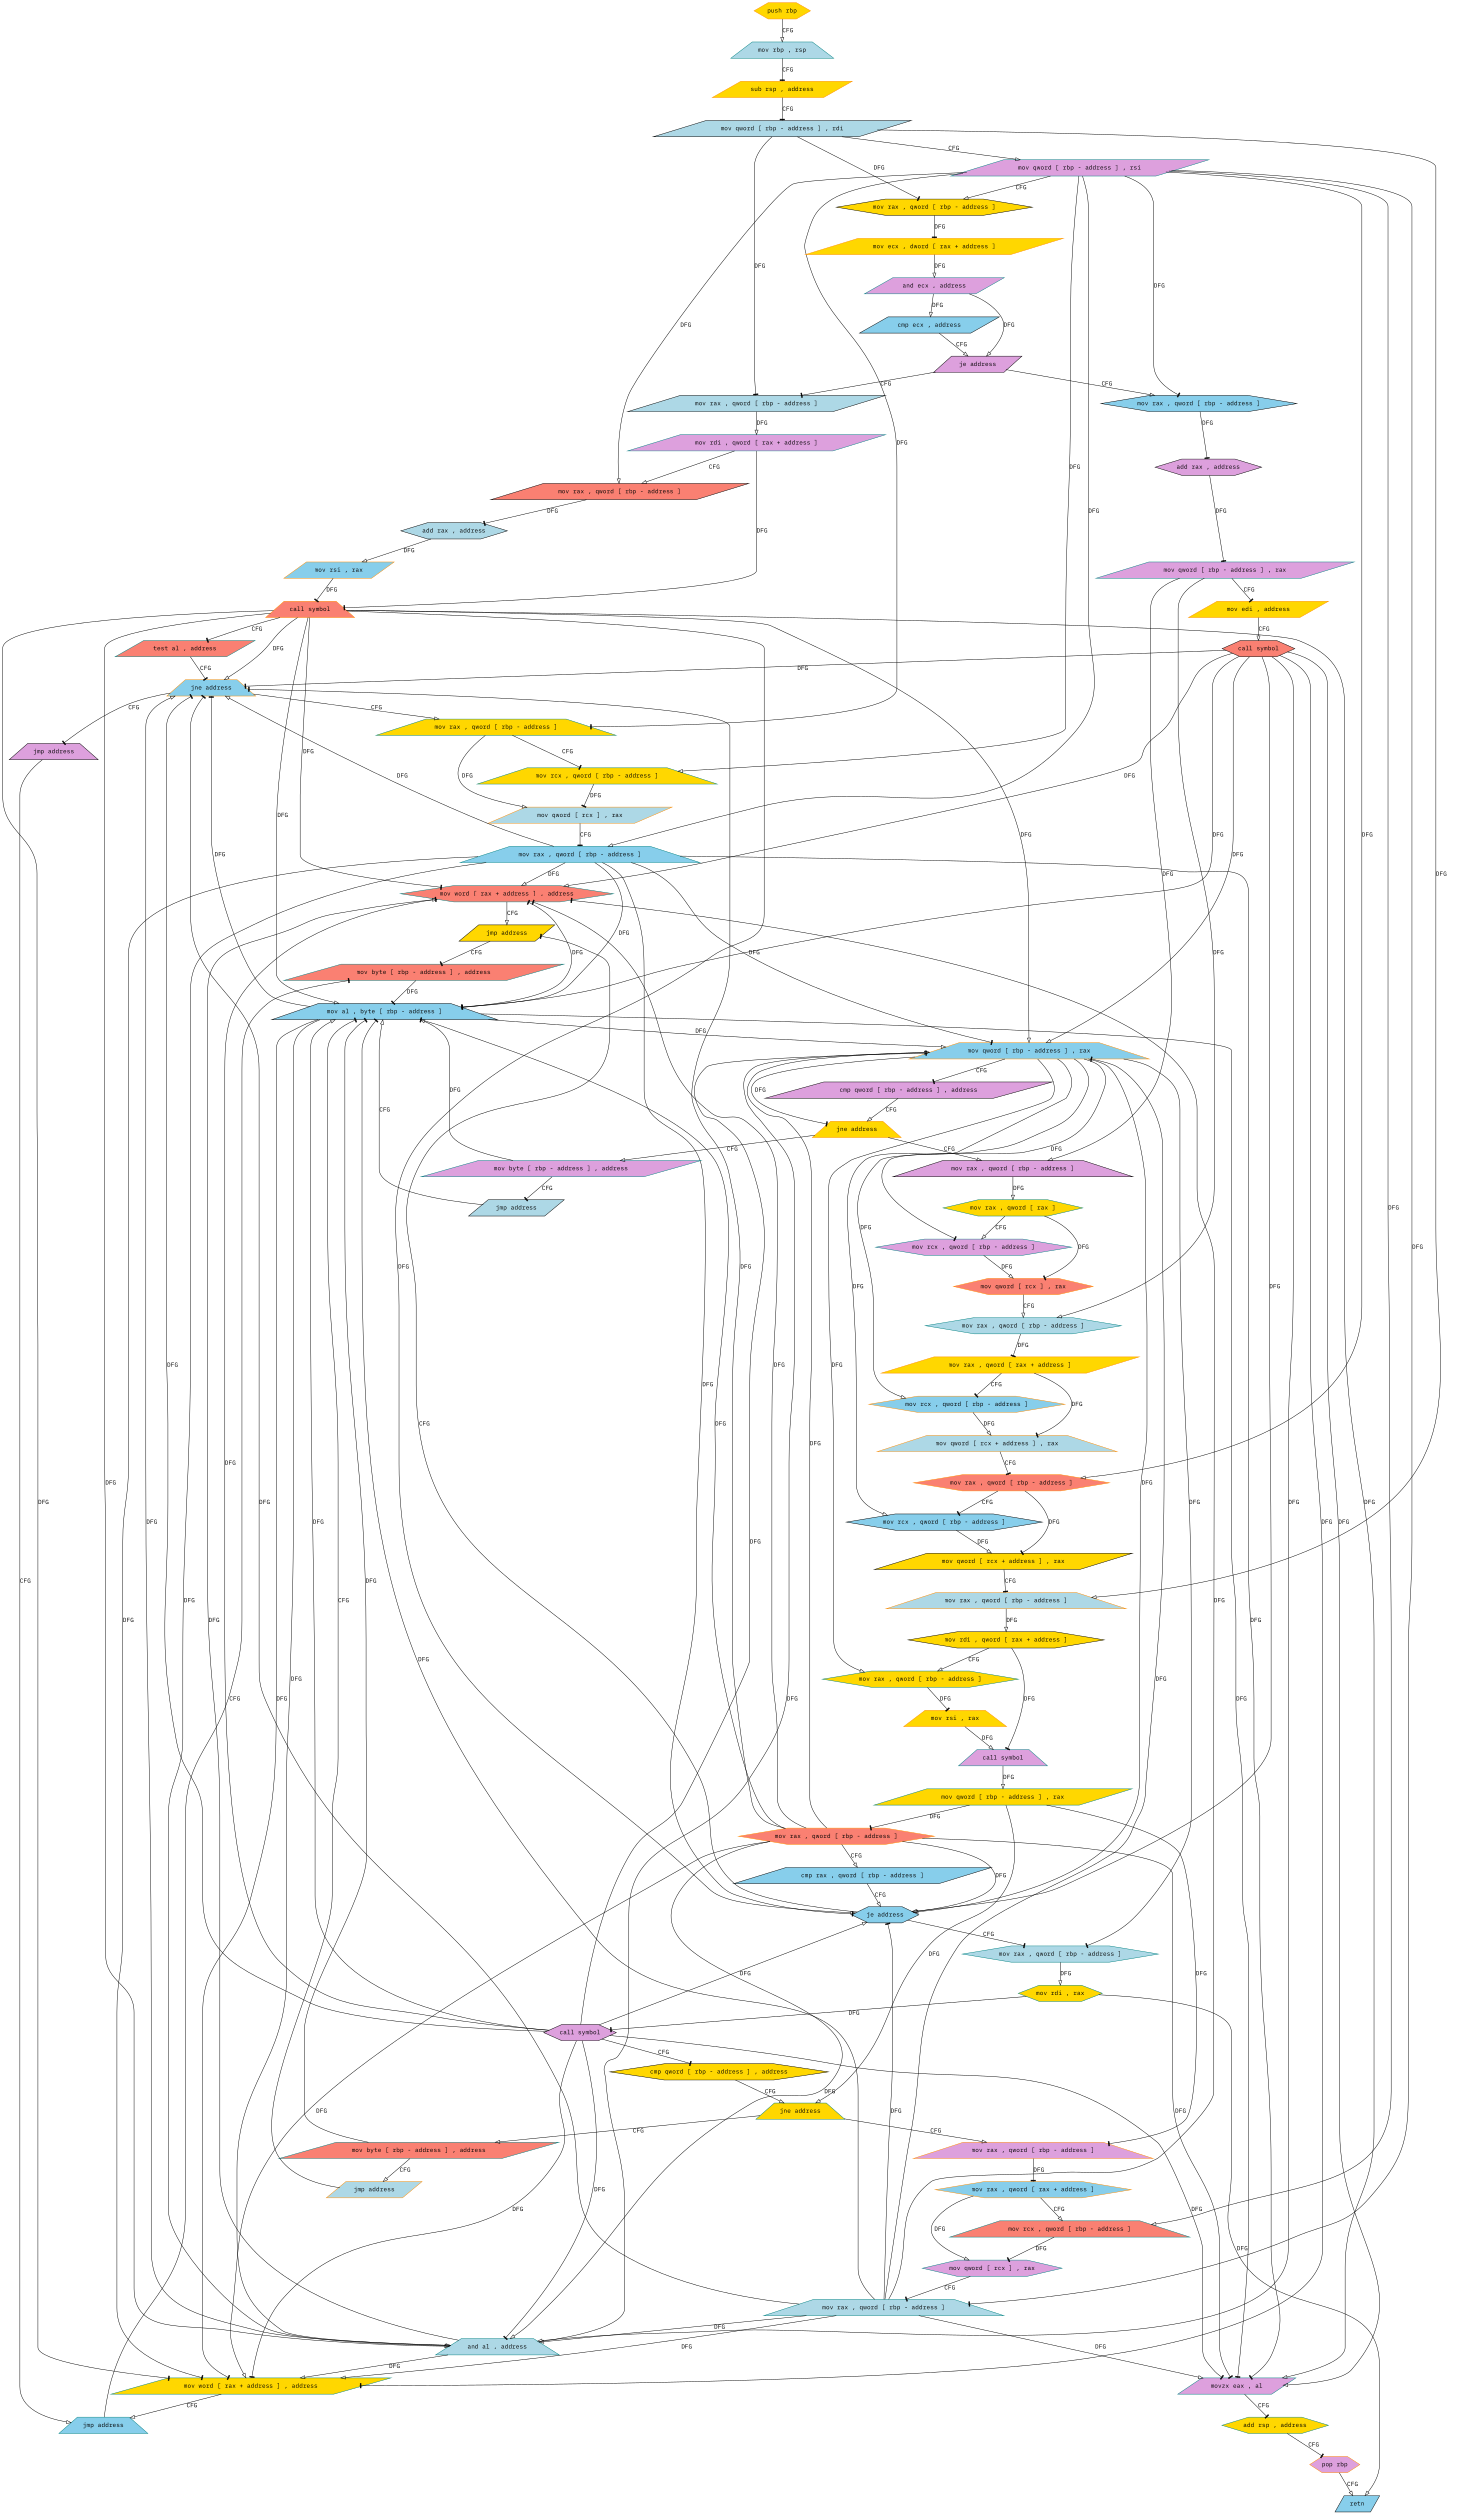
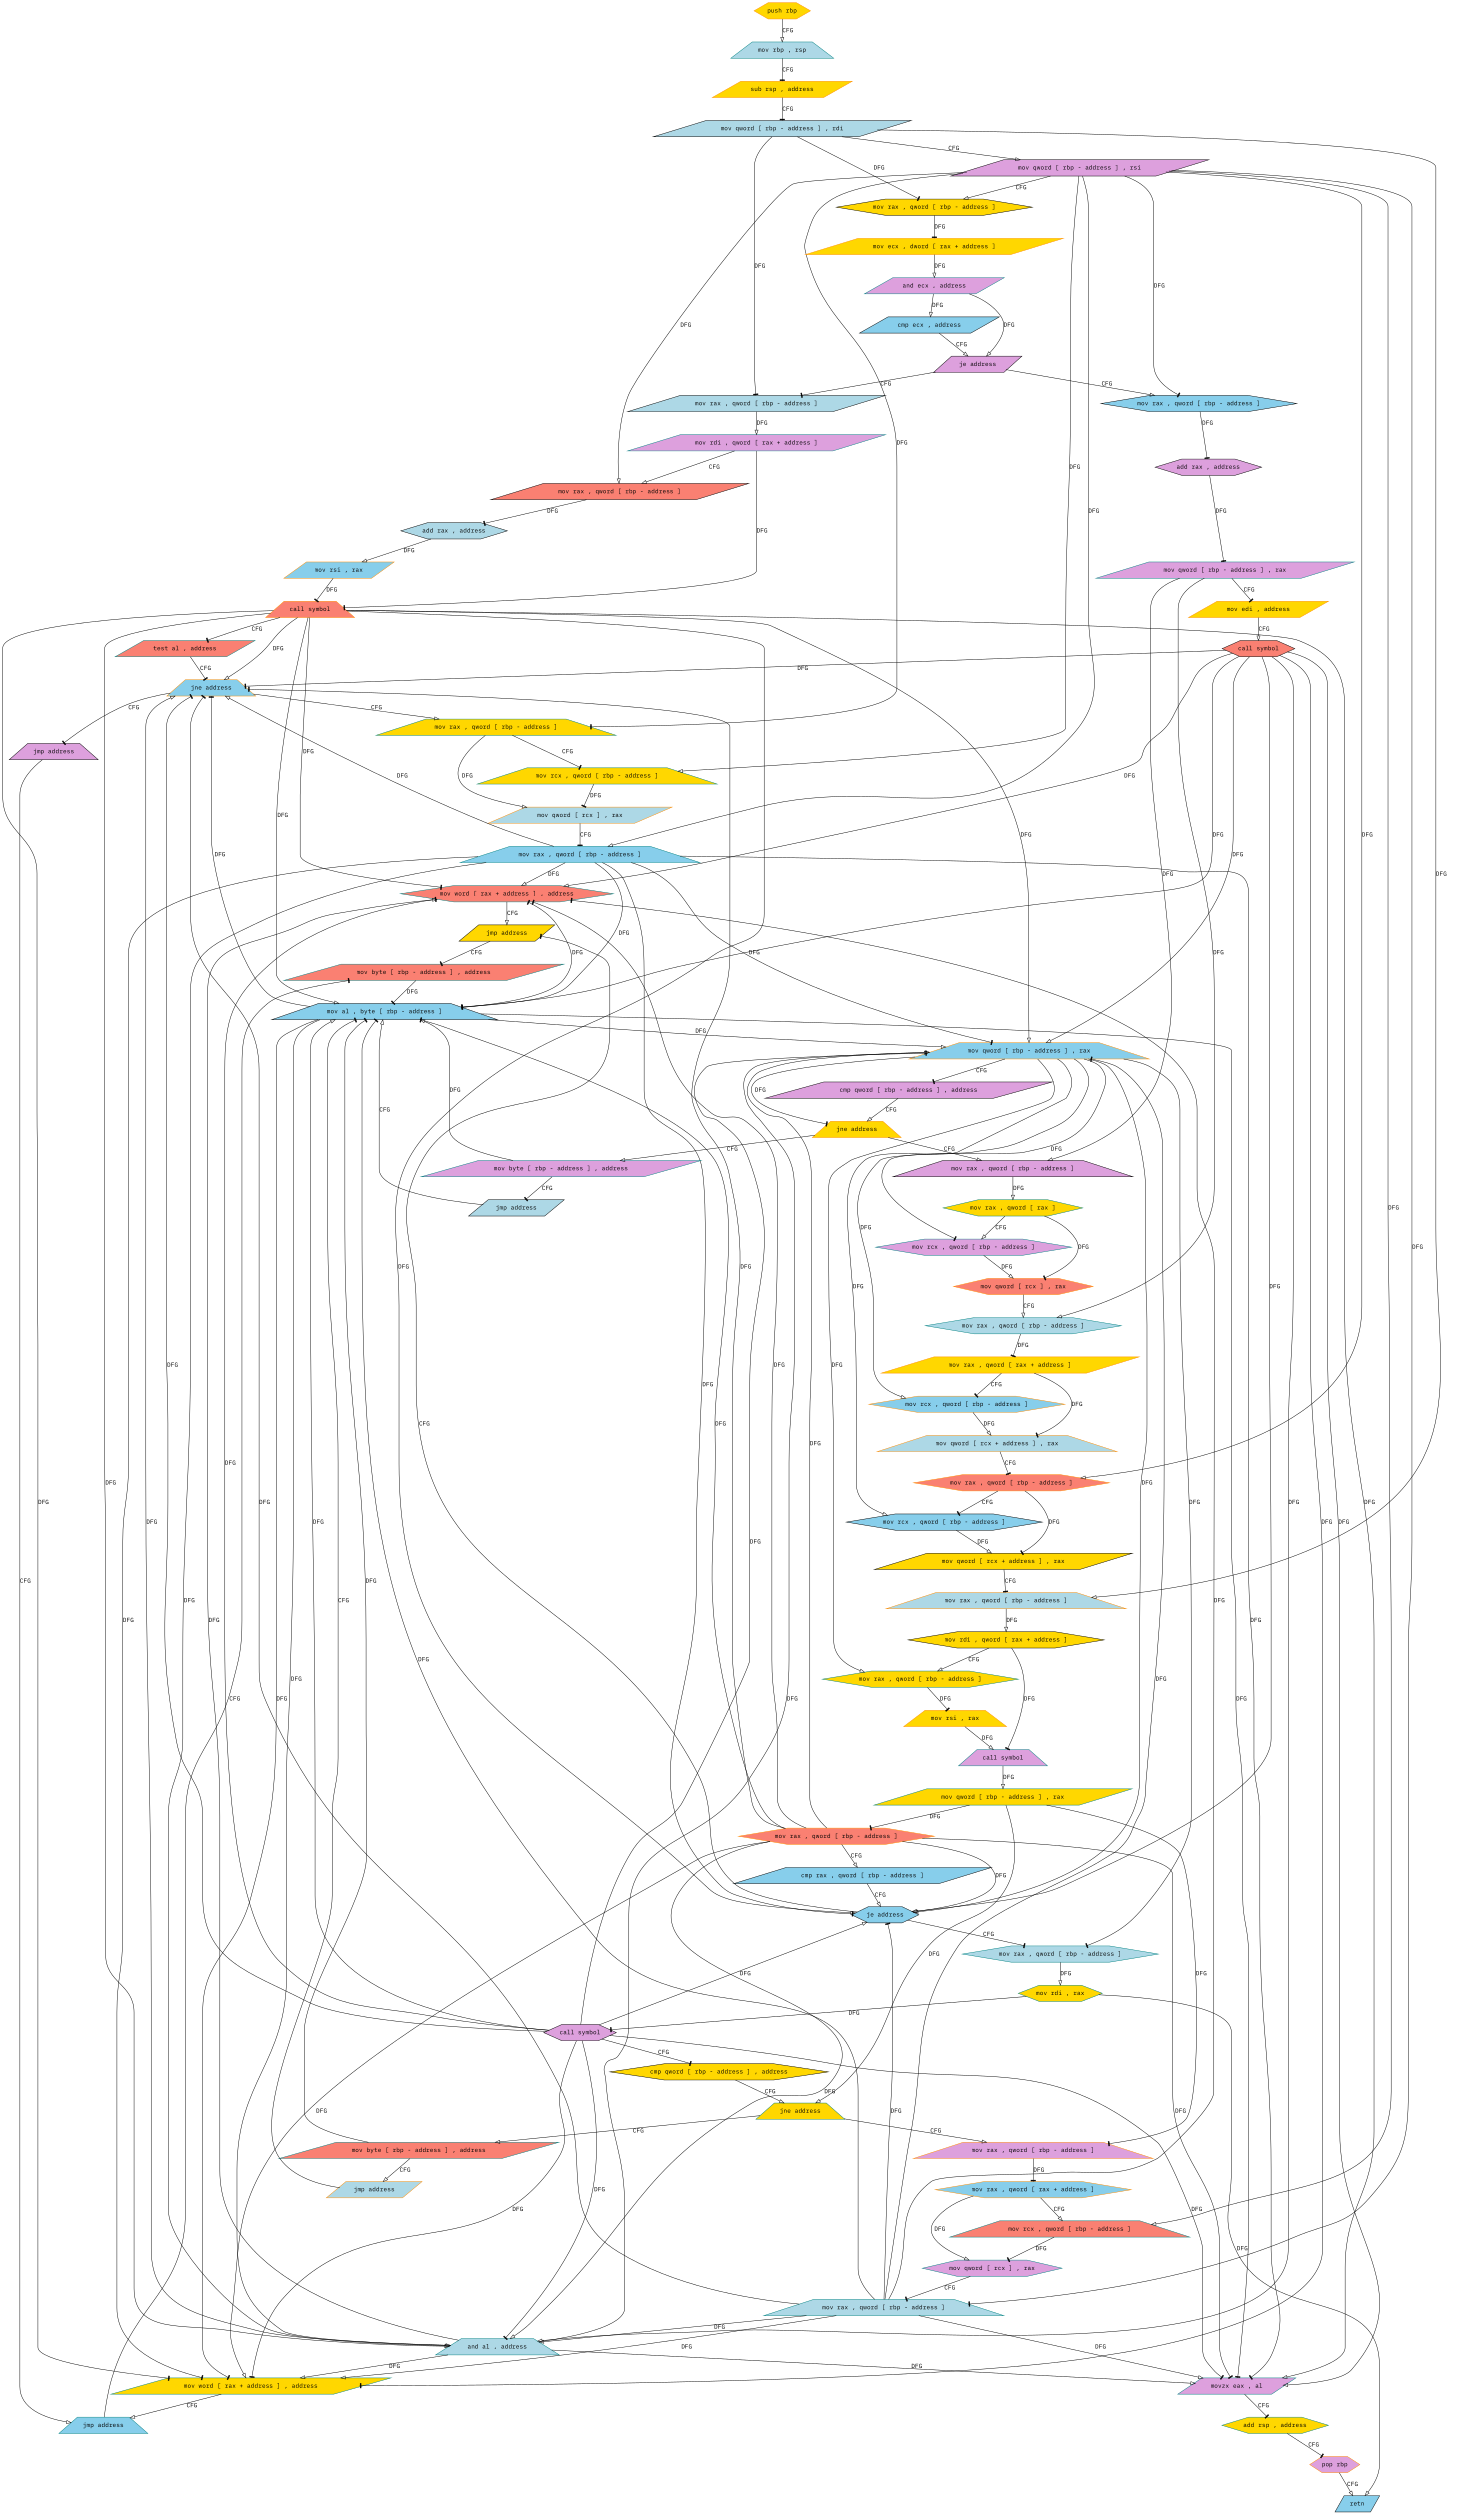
(1080, 168) -> (1080, 168)
none -> (871, 2367)
